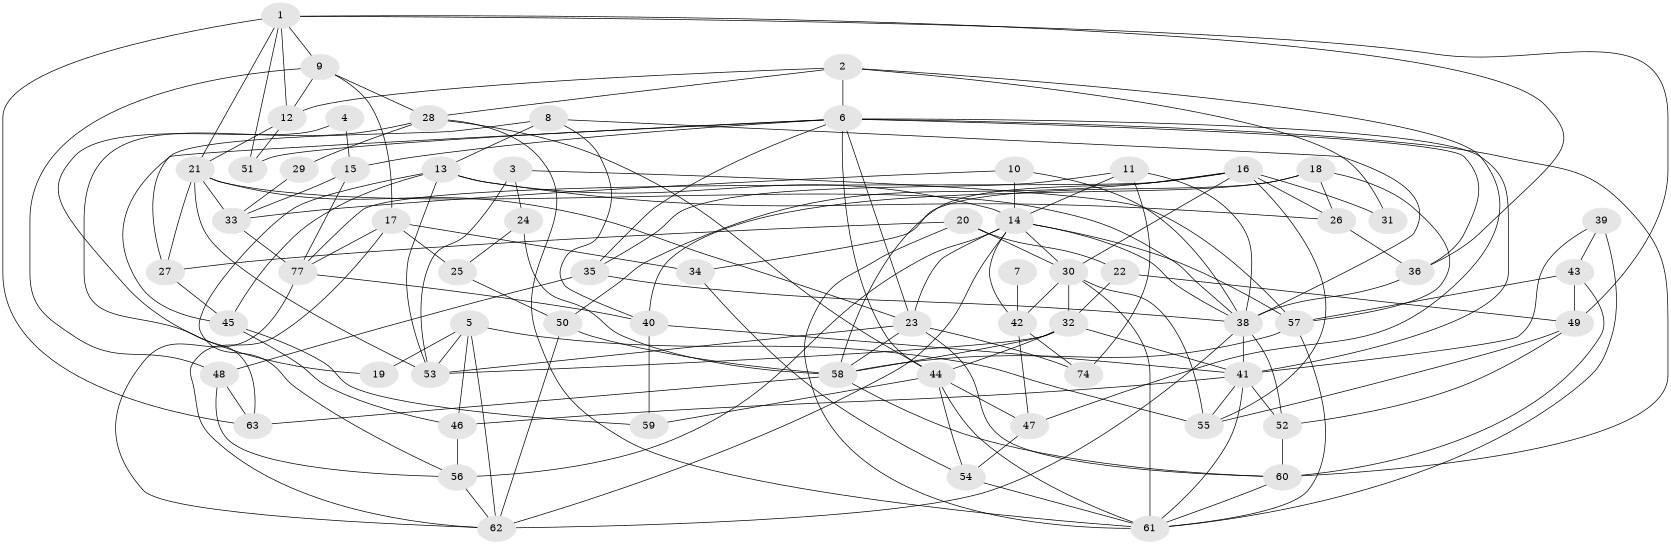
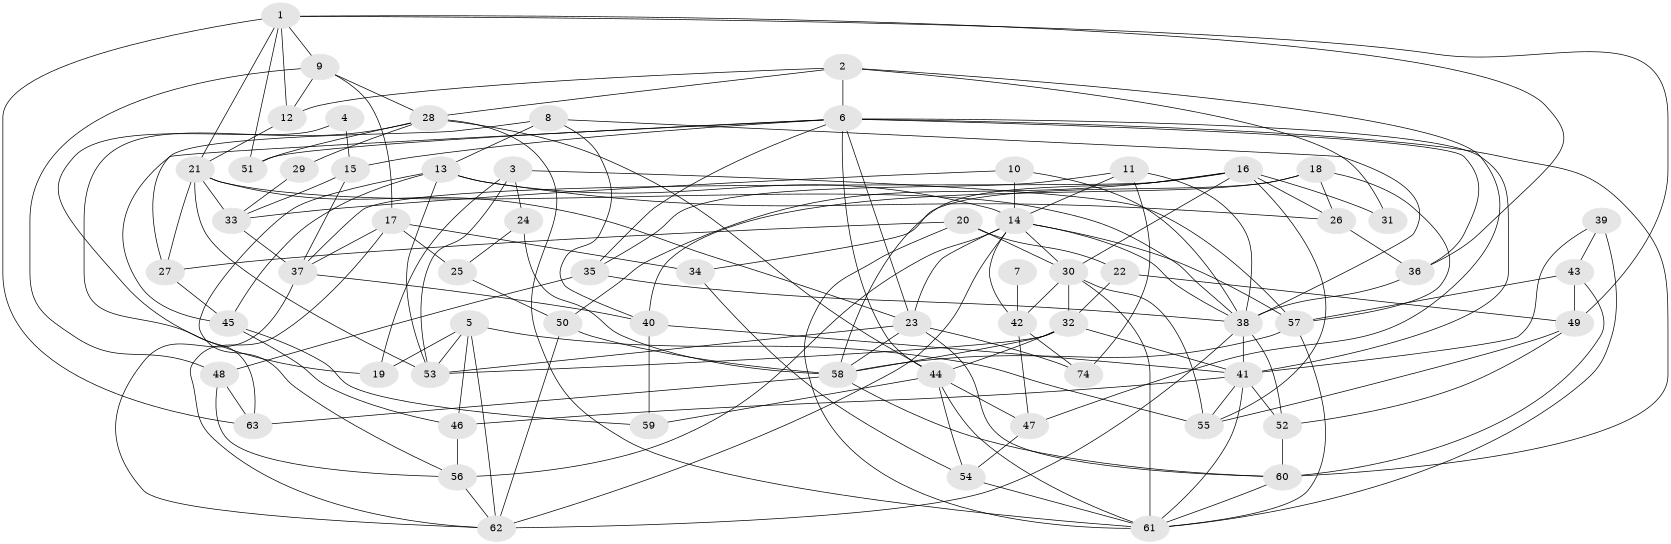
(268, 144) -> (336, 140)
none -> (421, 258)
(298, 272) -> (298, 272)
